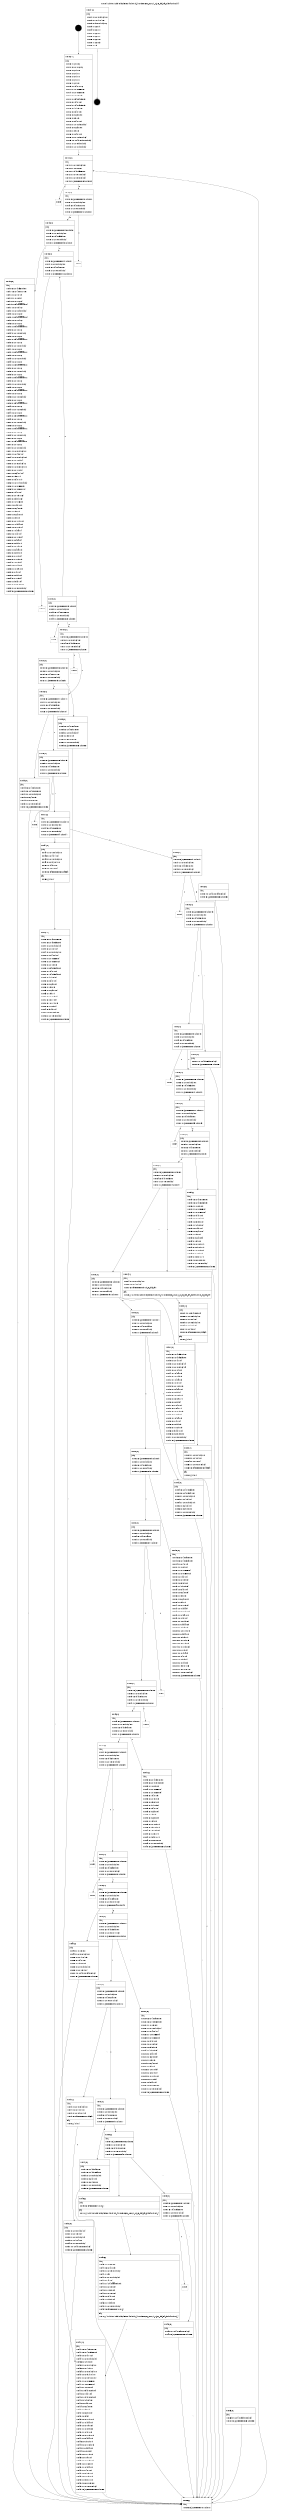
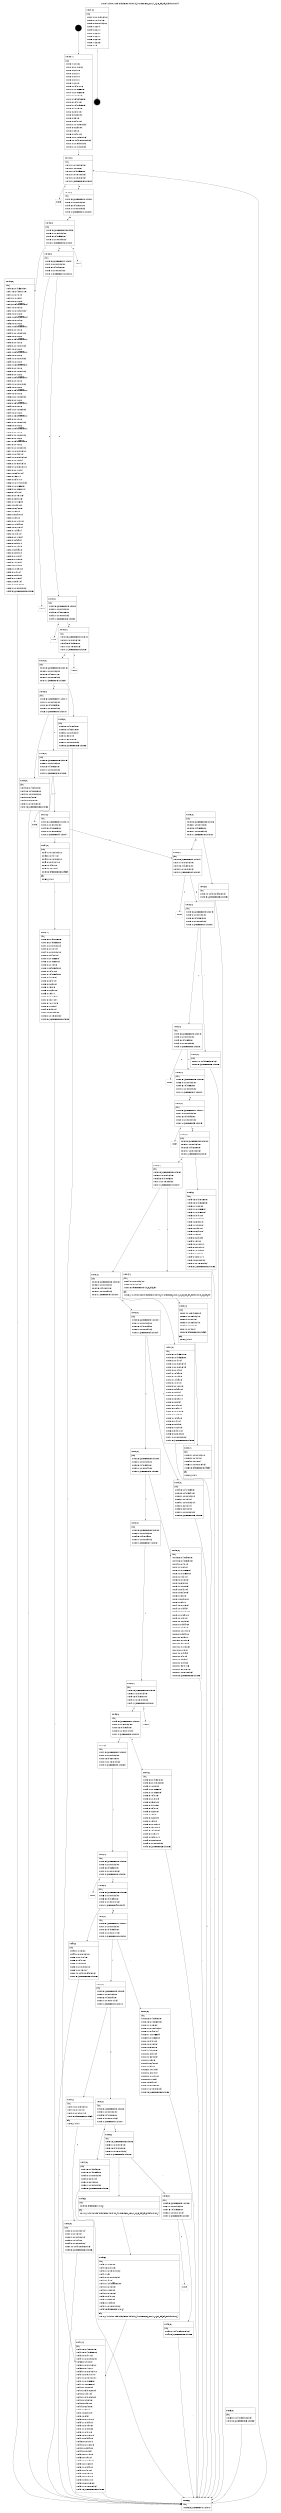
(78, 238) -> (75, 253)
(64, 437) -> (50, 436)
(81, 675) -> (64, 655)
none -> (200, 825)
(161, 1693) -> none
(93, 1864) -> none
